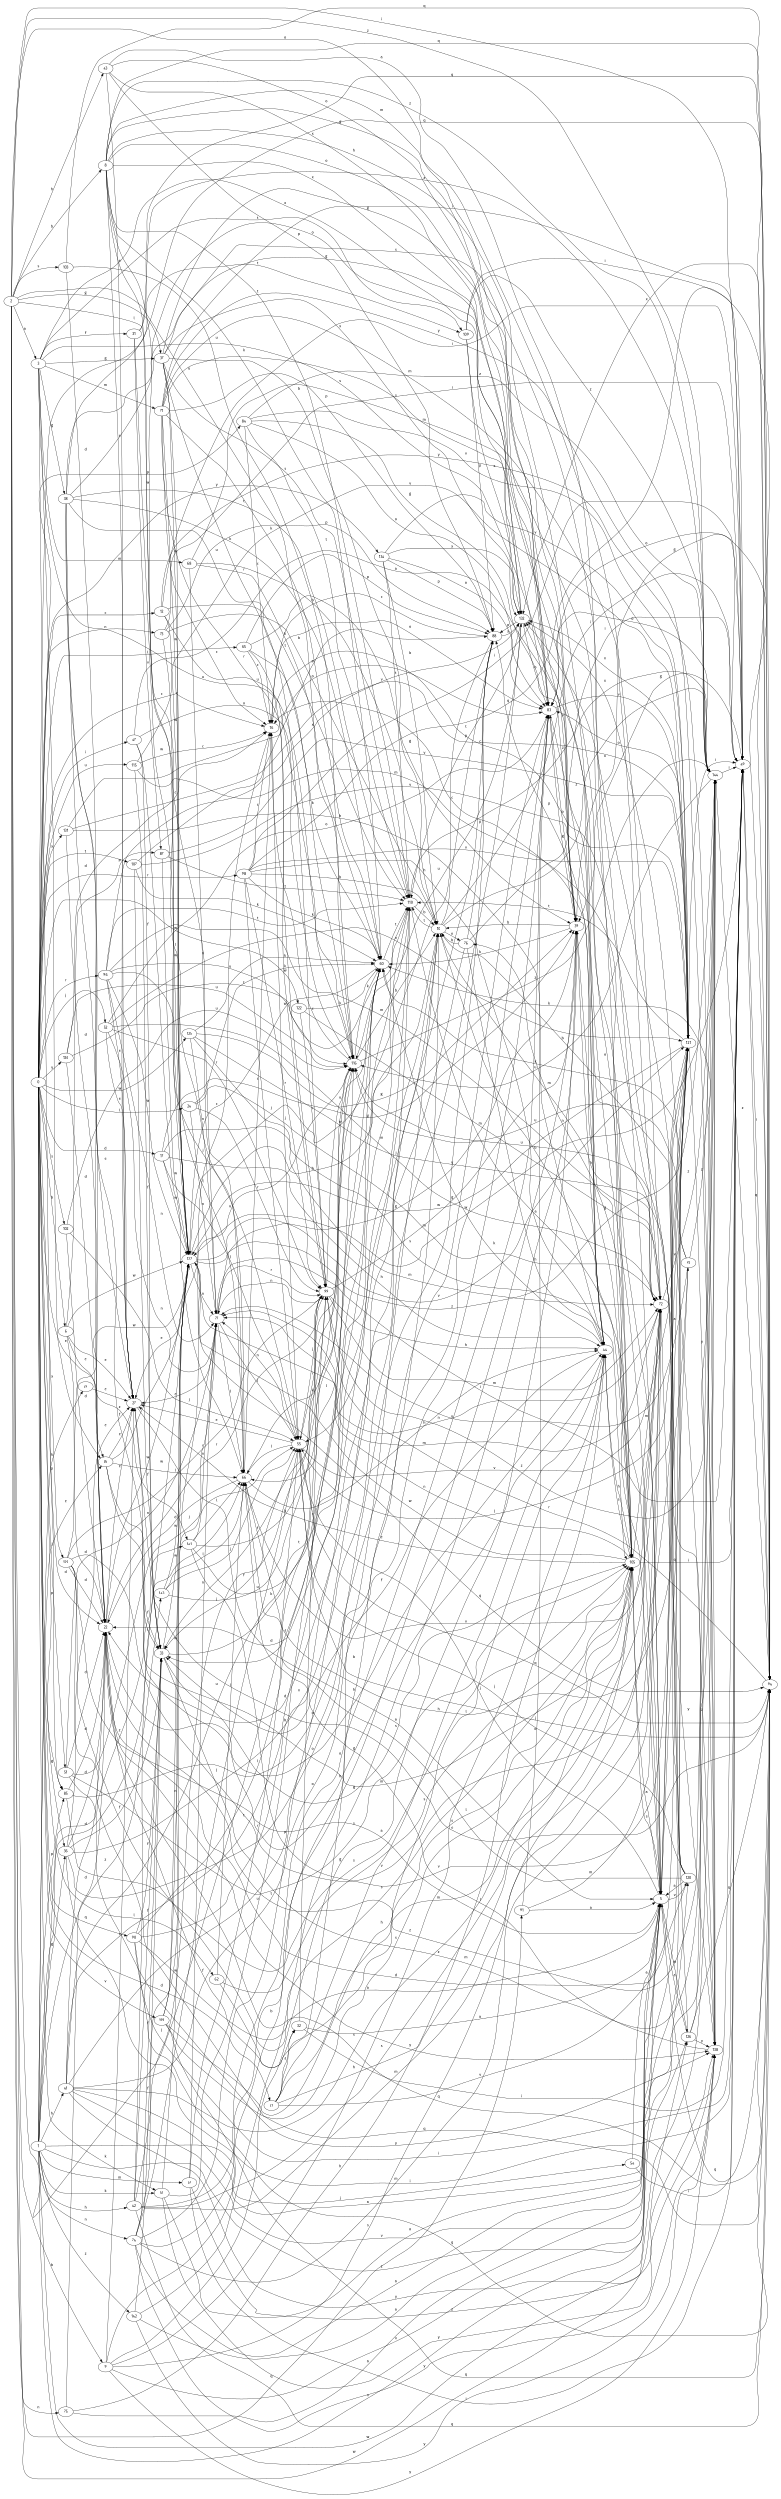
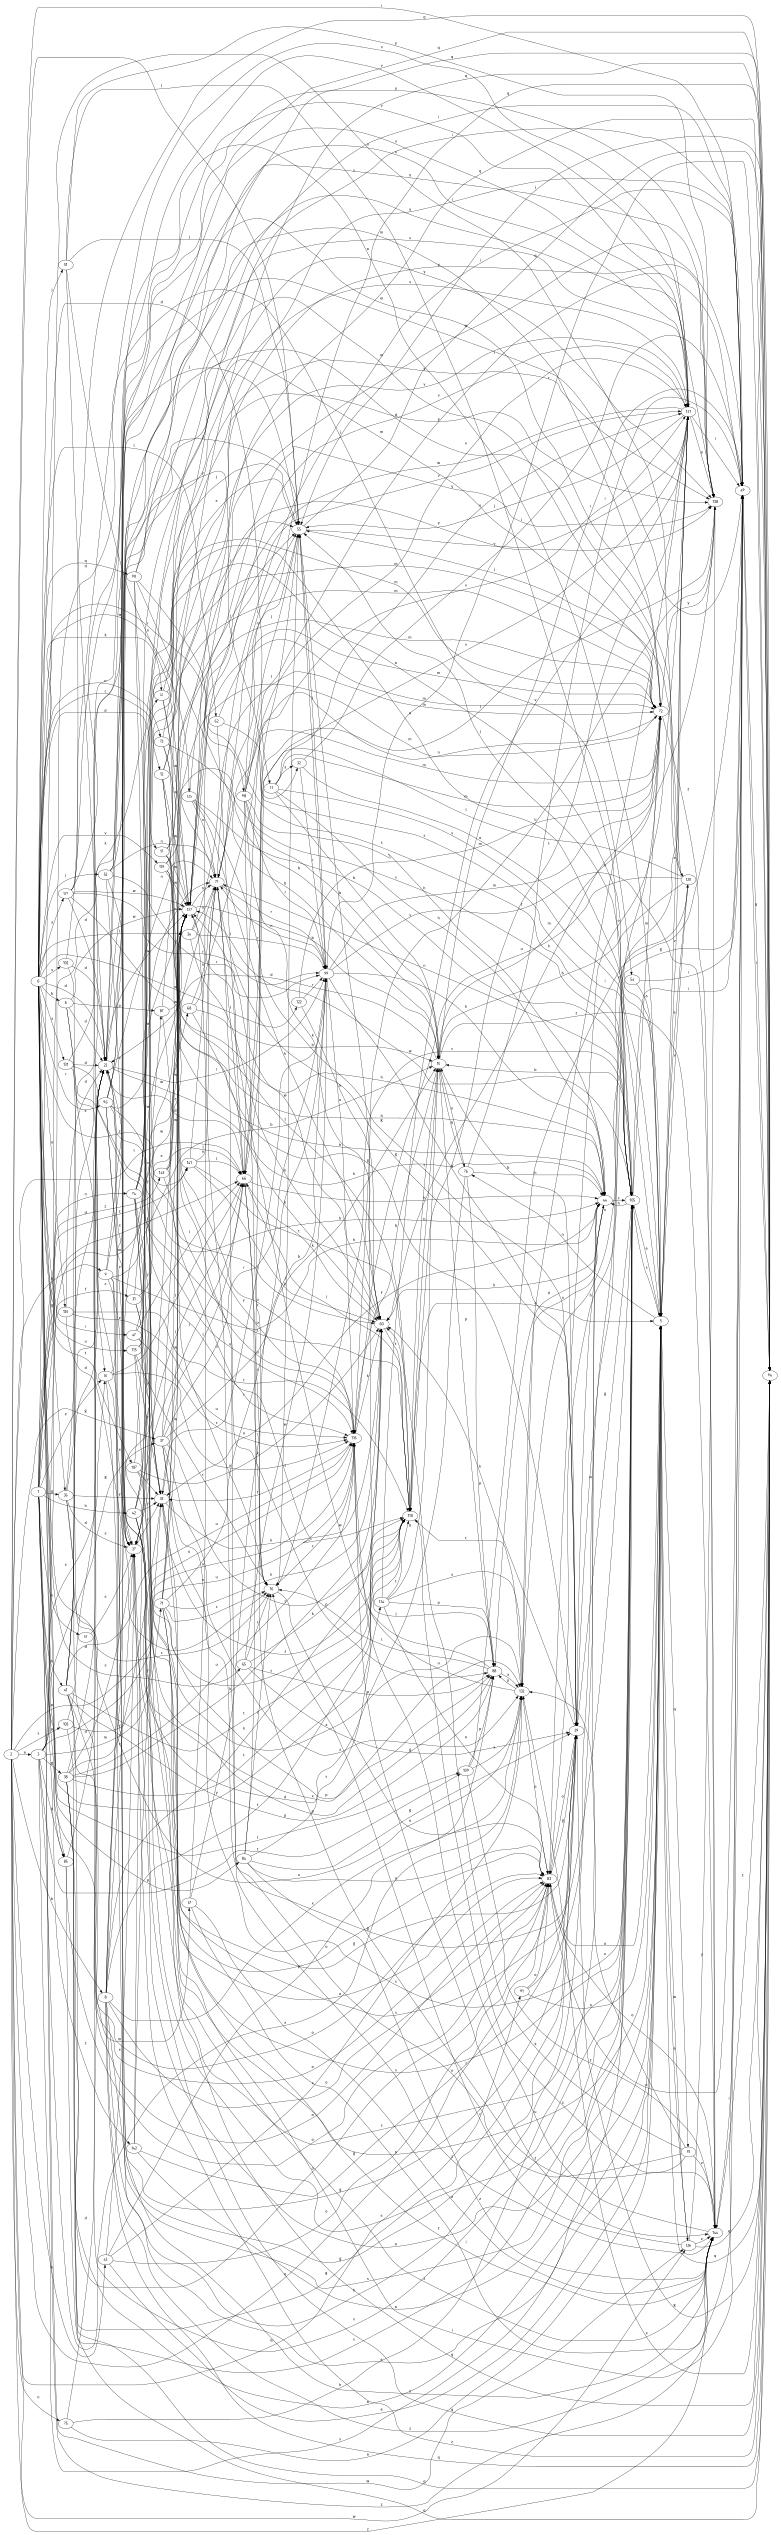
none -> (211, 1724)
(188, 1815) -> (187, 1346)
